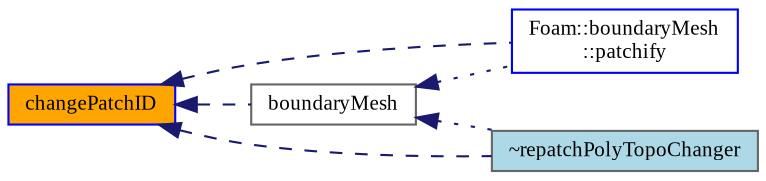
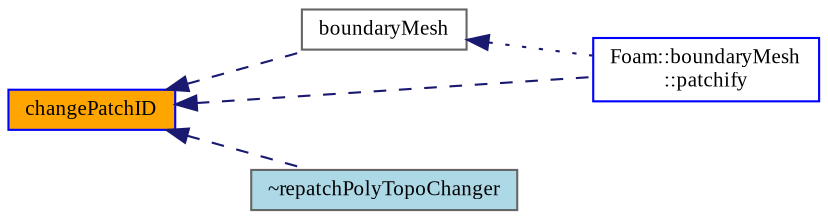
(468, 126) -> none
